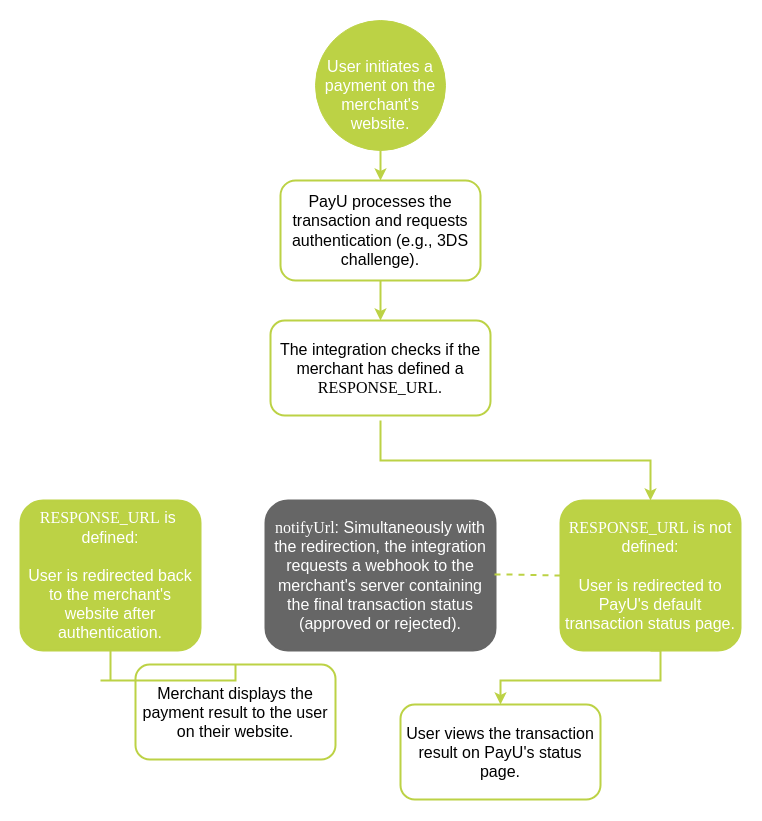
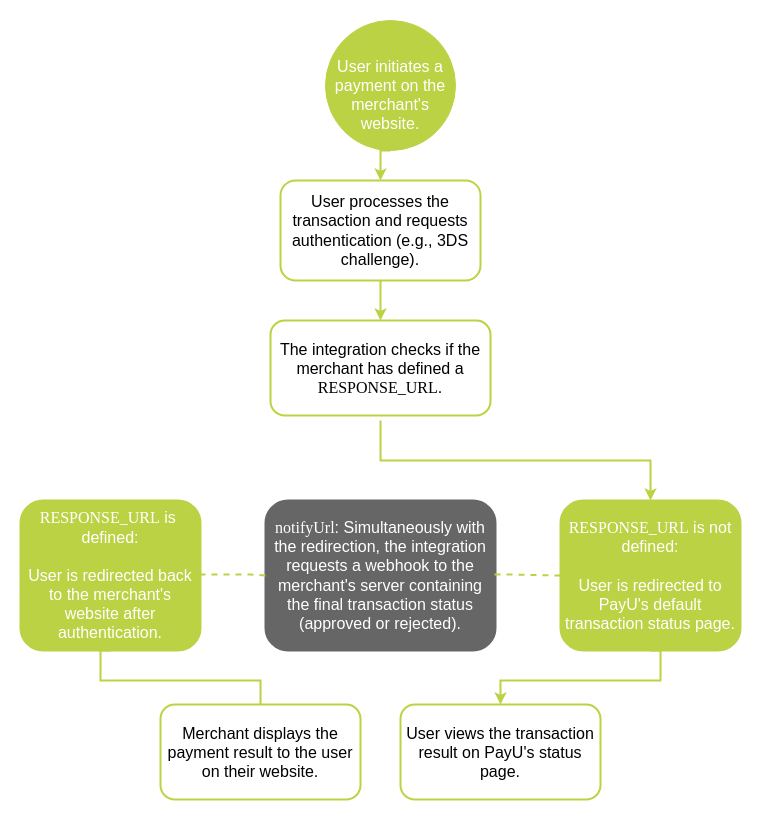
(381, 86) -> (391, 86)
(381, 231) -> (381, 231)
none -> (234, 575)
(236, 712) -> (261, 752)
